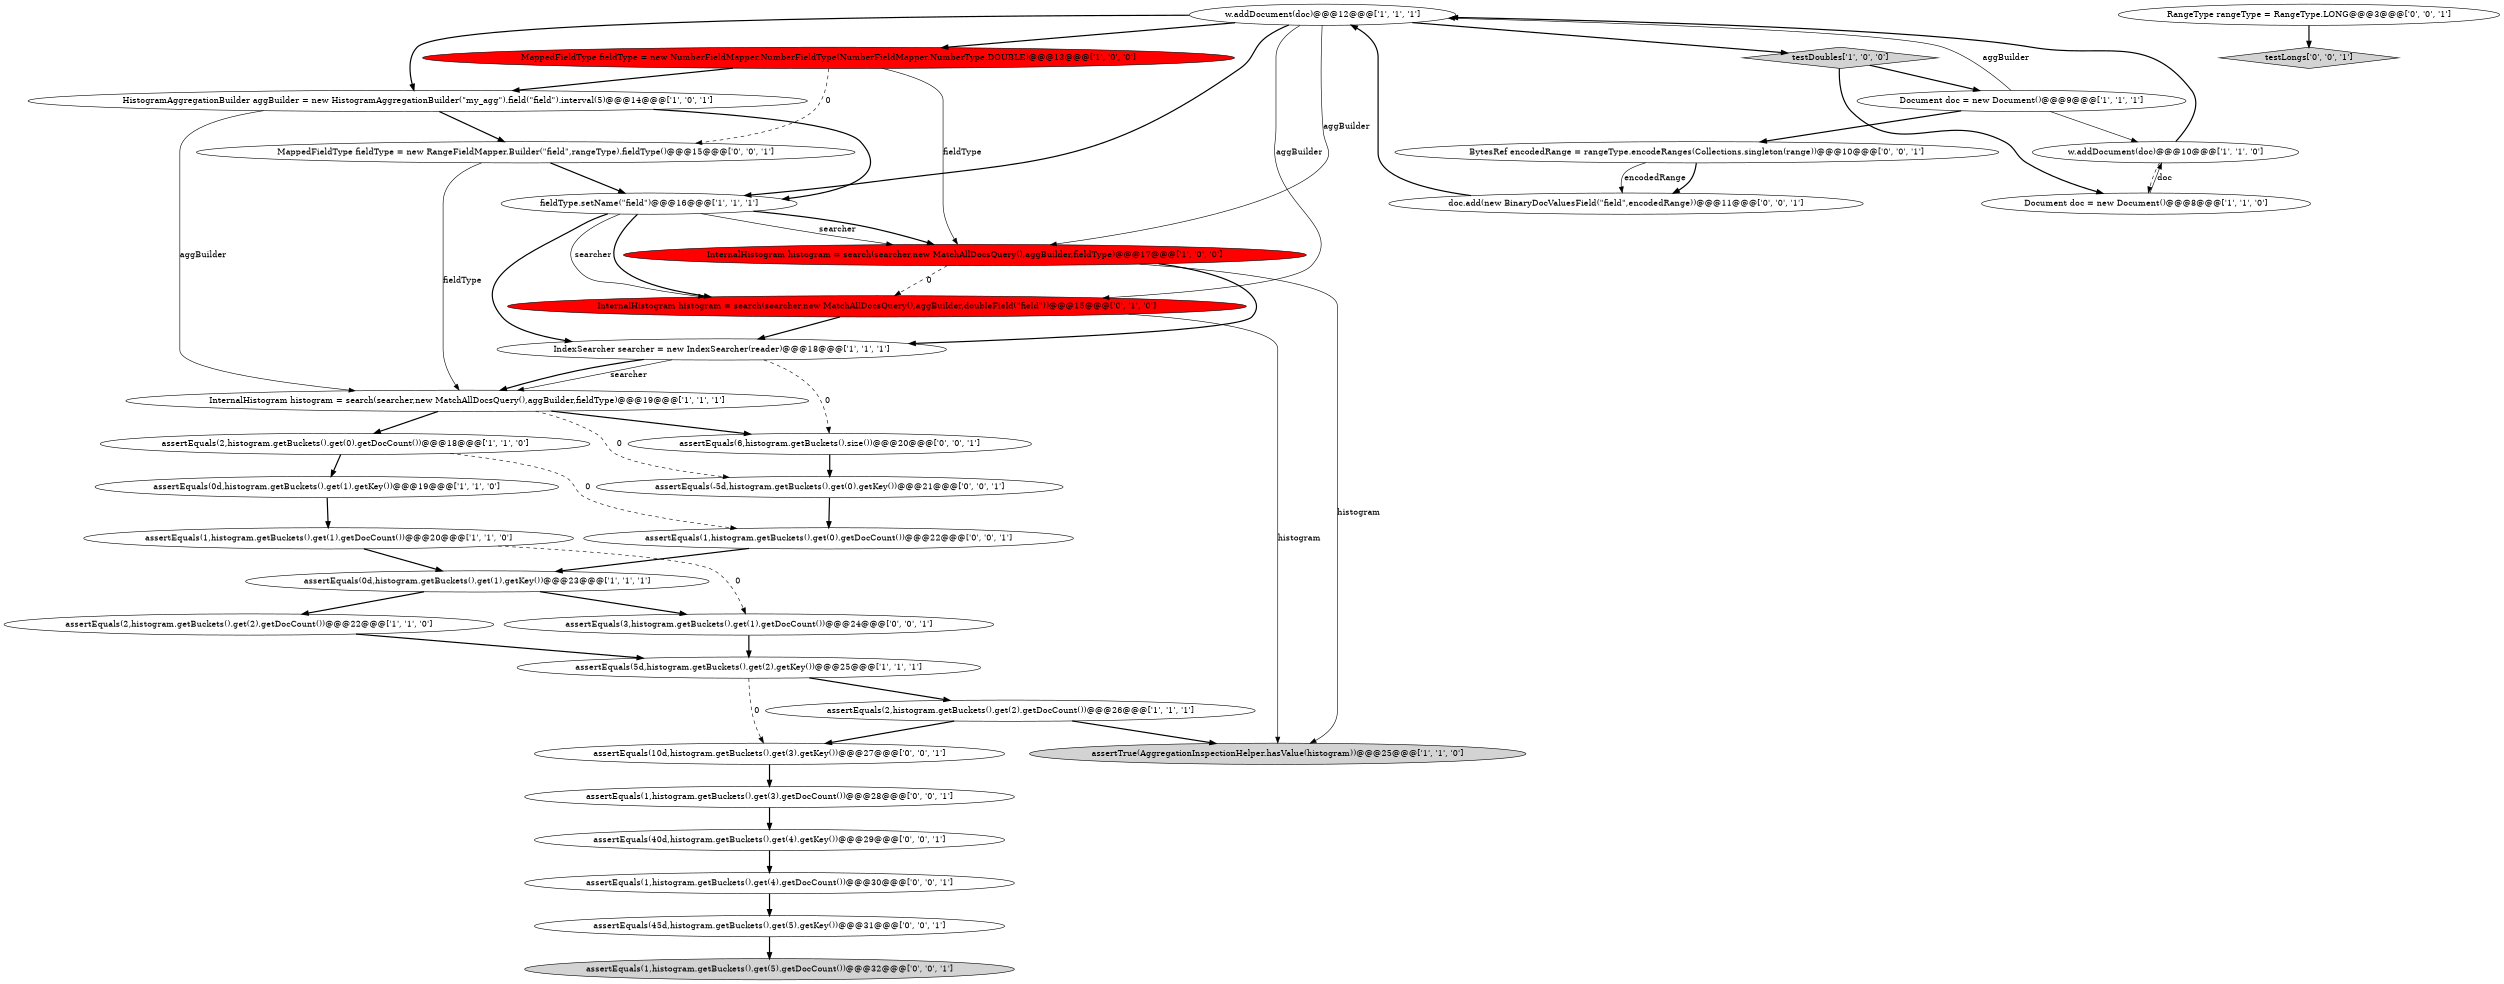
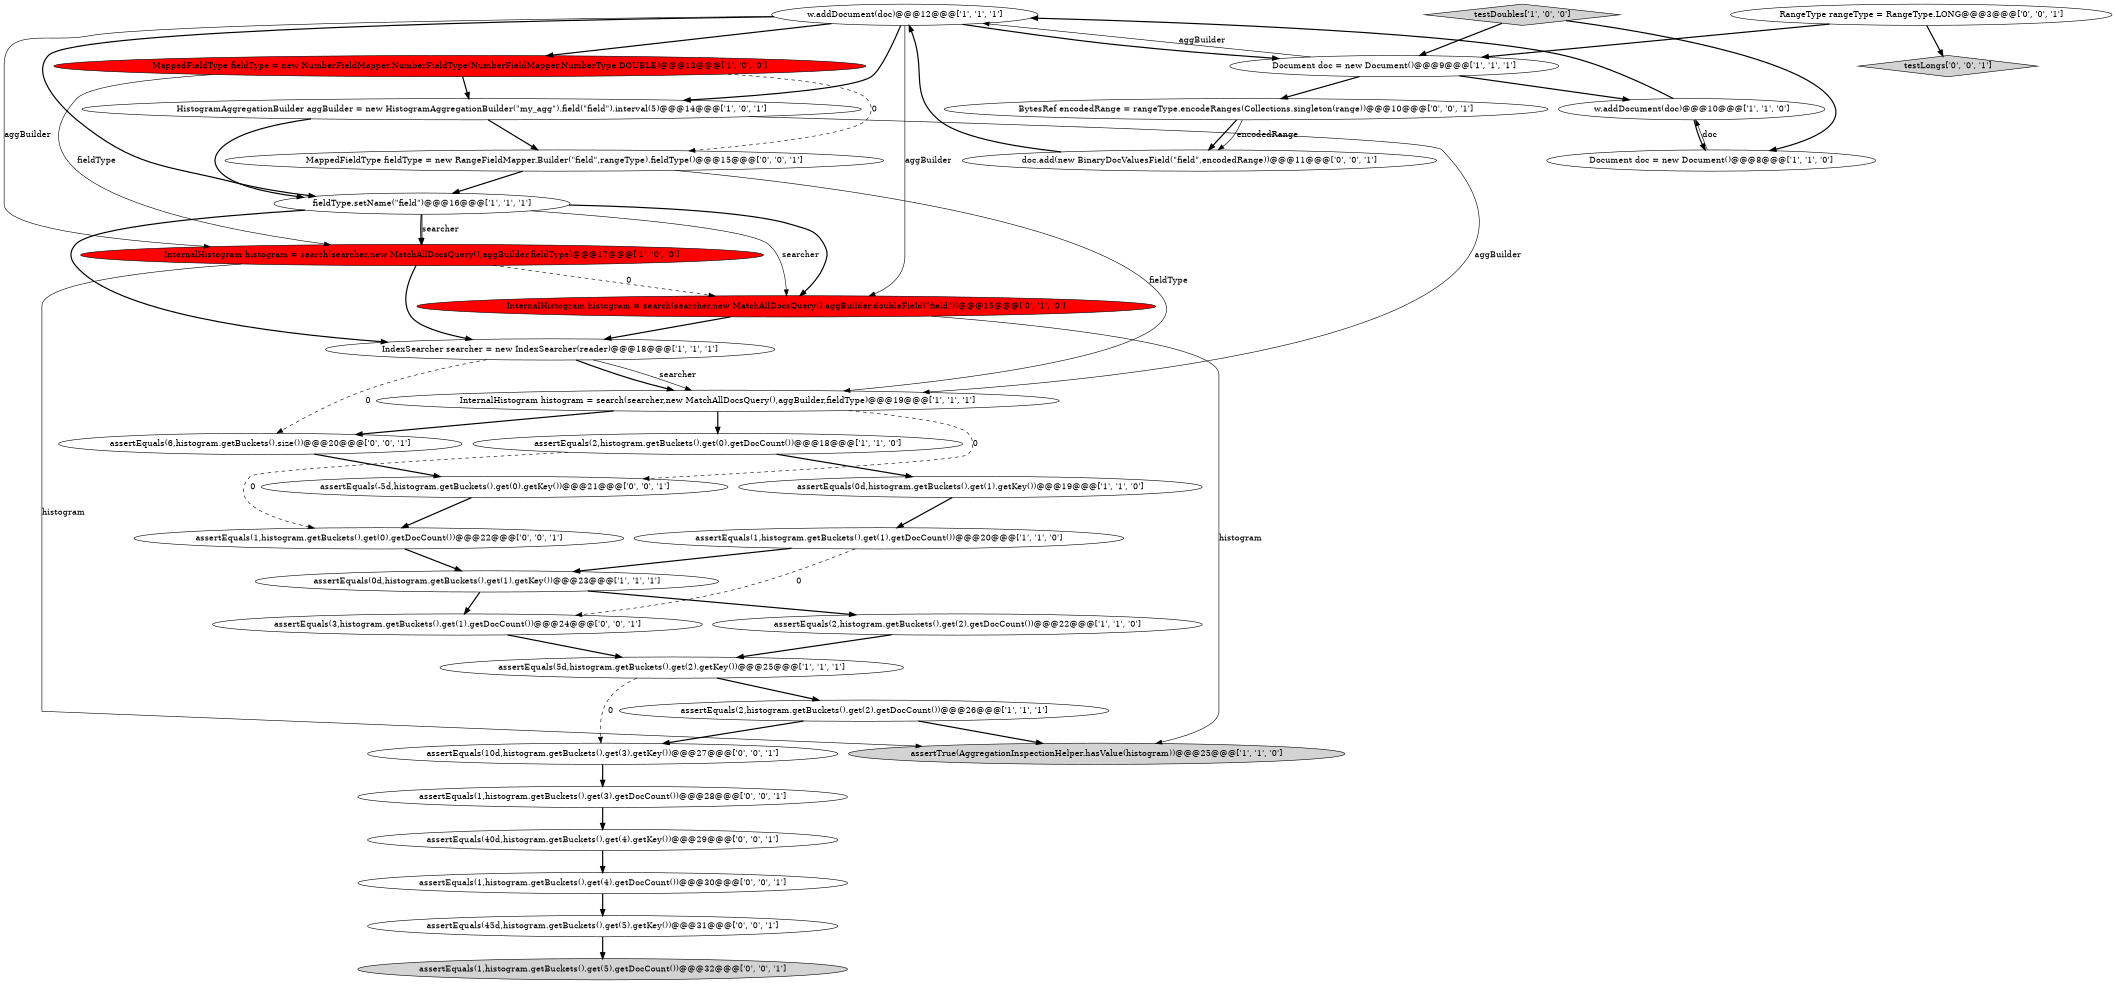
(1597, 38) -> (1117, 45)
none -> (1659, 40)
(2091, 126) -> (1541, 87)
(2154, 175) -> (1698, 133)
